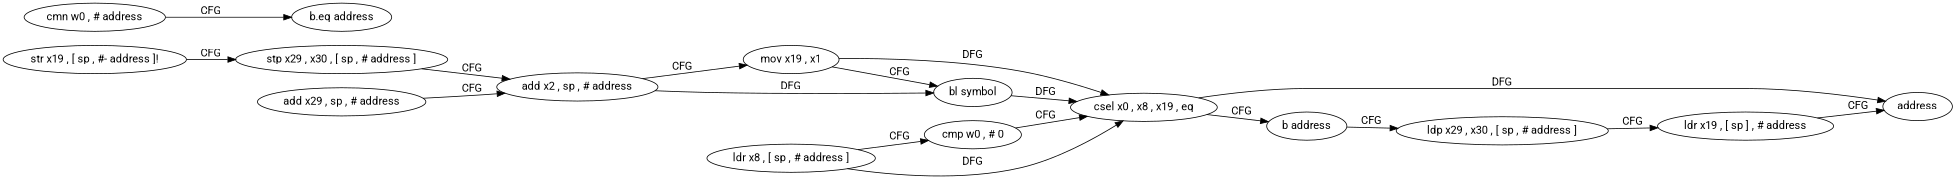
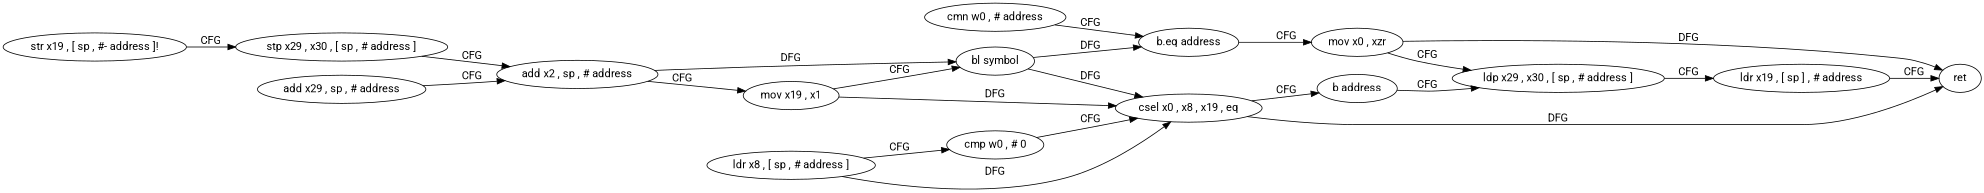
none -> (1357, 42)
none -> (1083, 53)
(1918, 107) -> (1960, 78)
